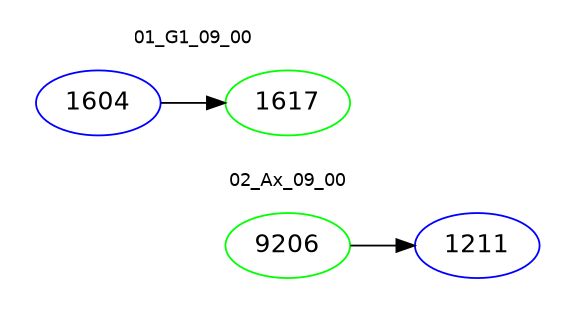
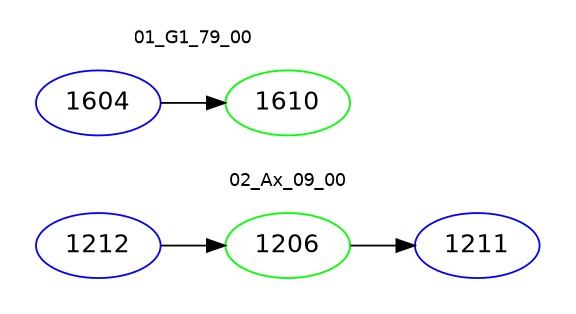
(193, 39) -> (193, 39)
(288, 103) -> (288, 103)
none -> (98, 246)
(288, 246) -> (288, 246)
